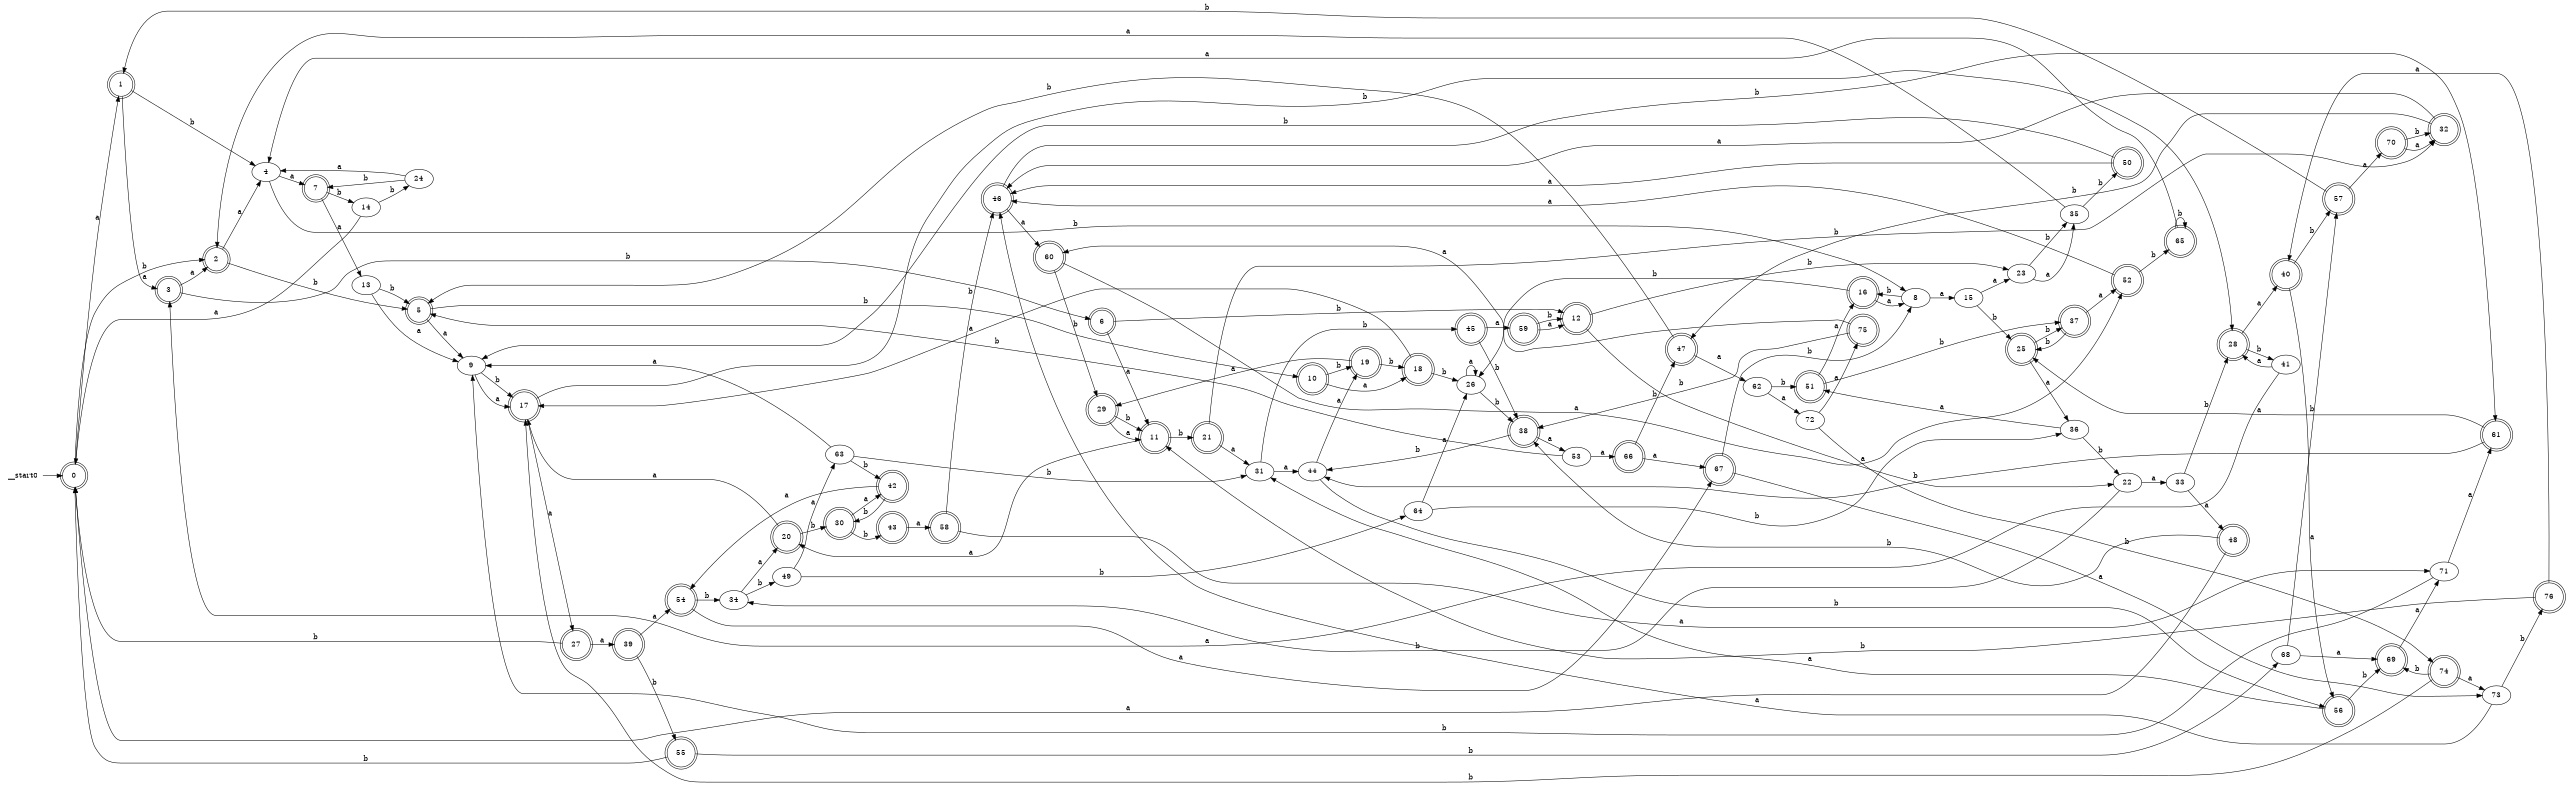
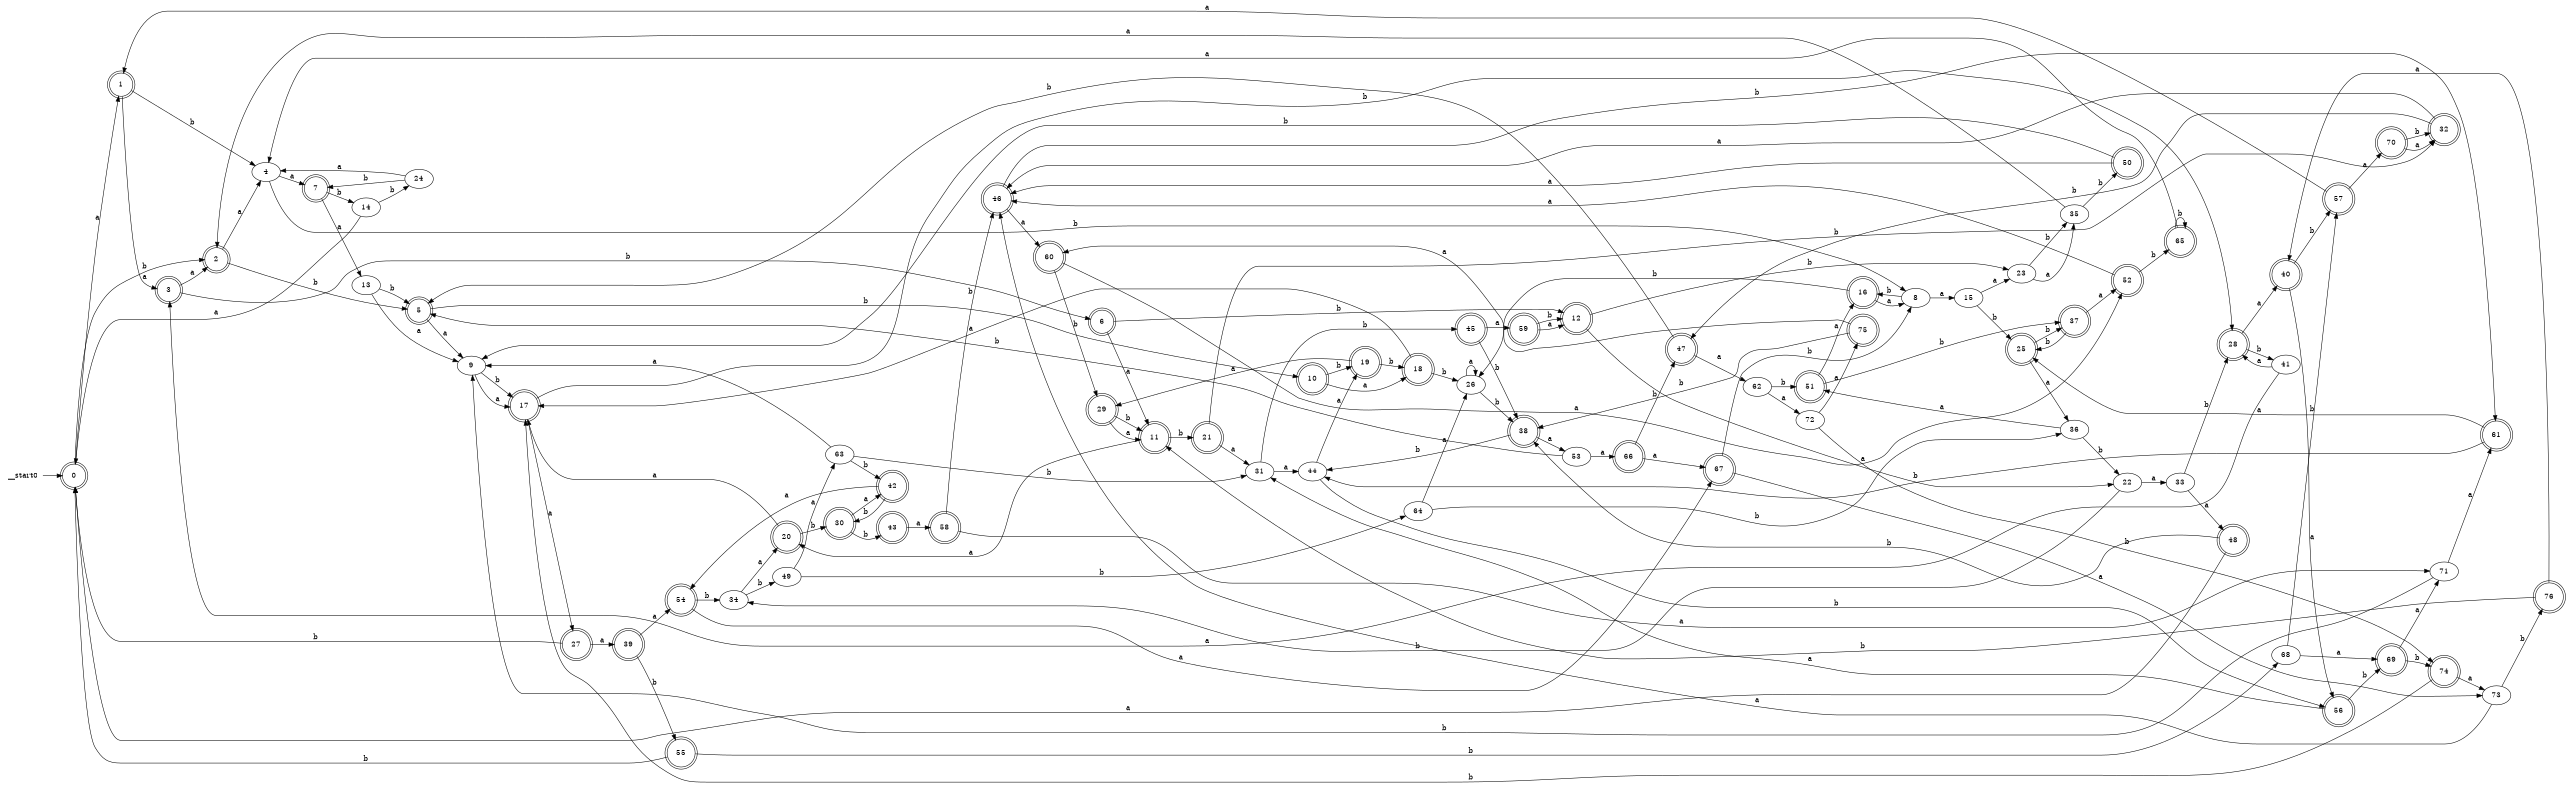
(1207, 8) -> (1207, 8)
(2419, 674) -> (2416, 662)
